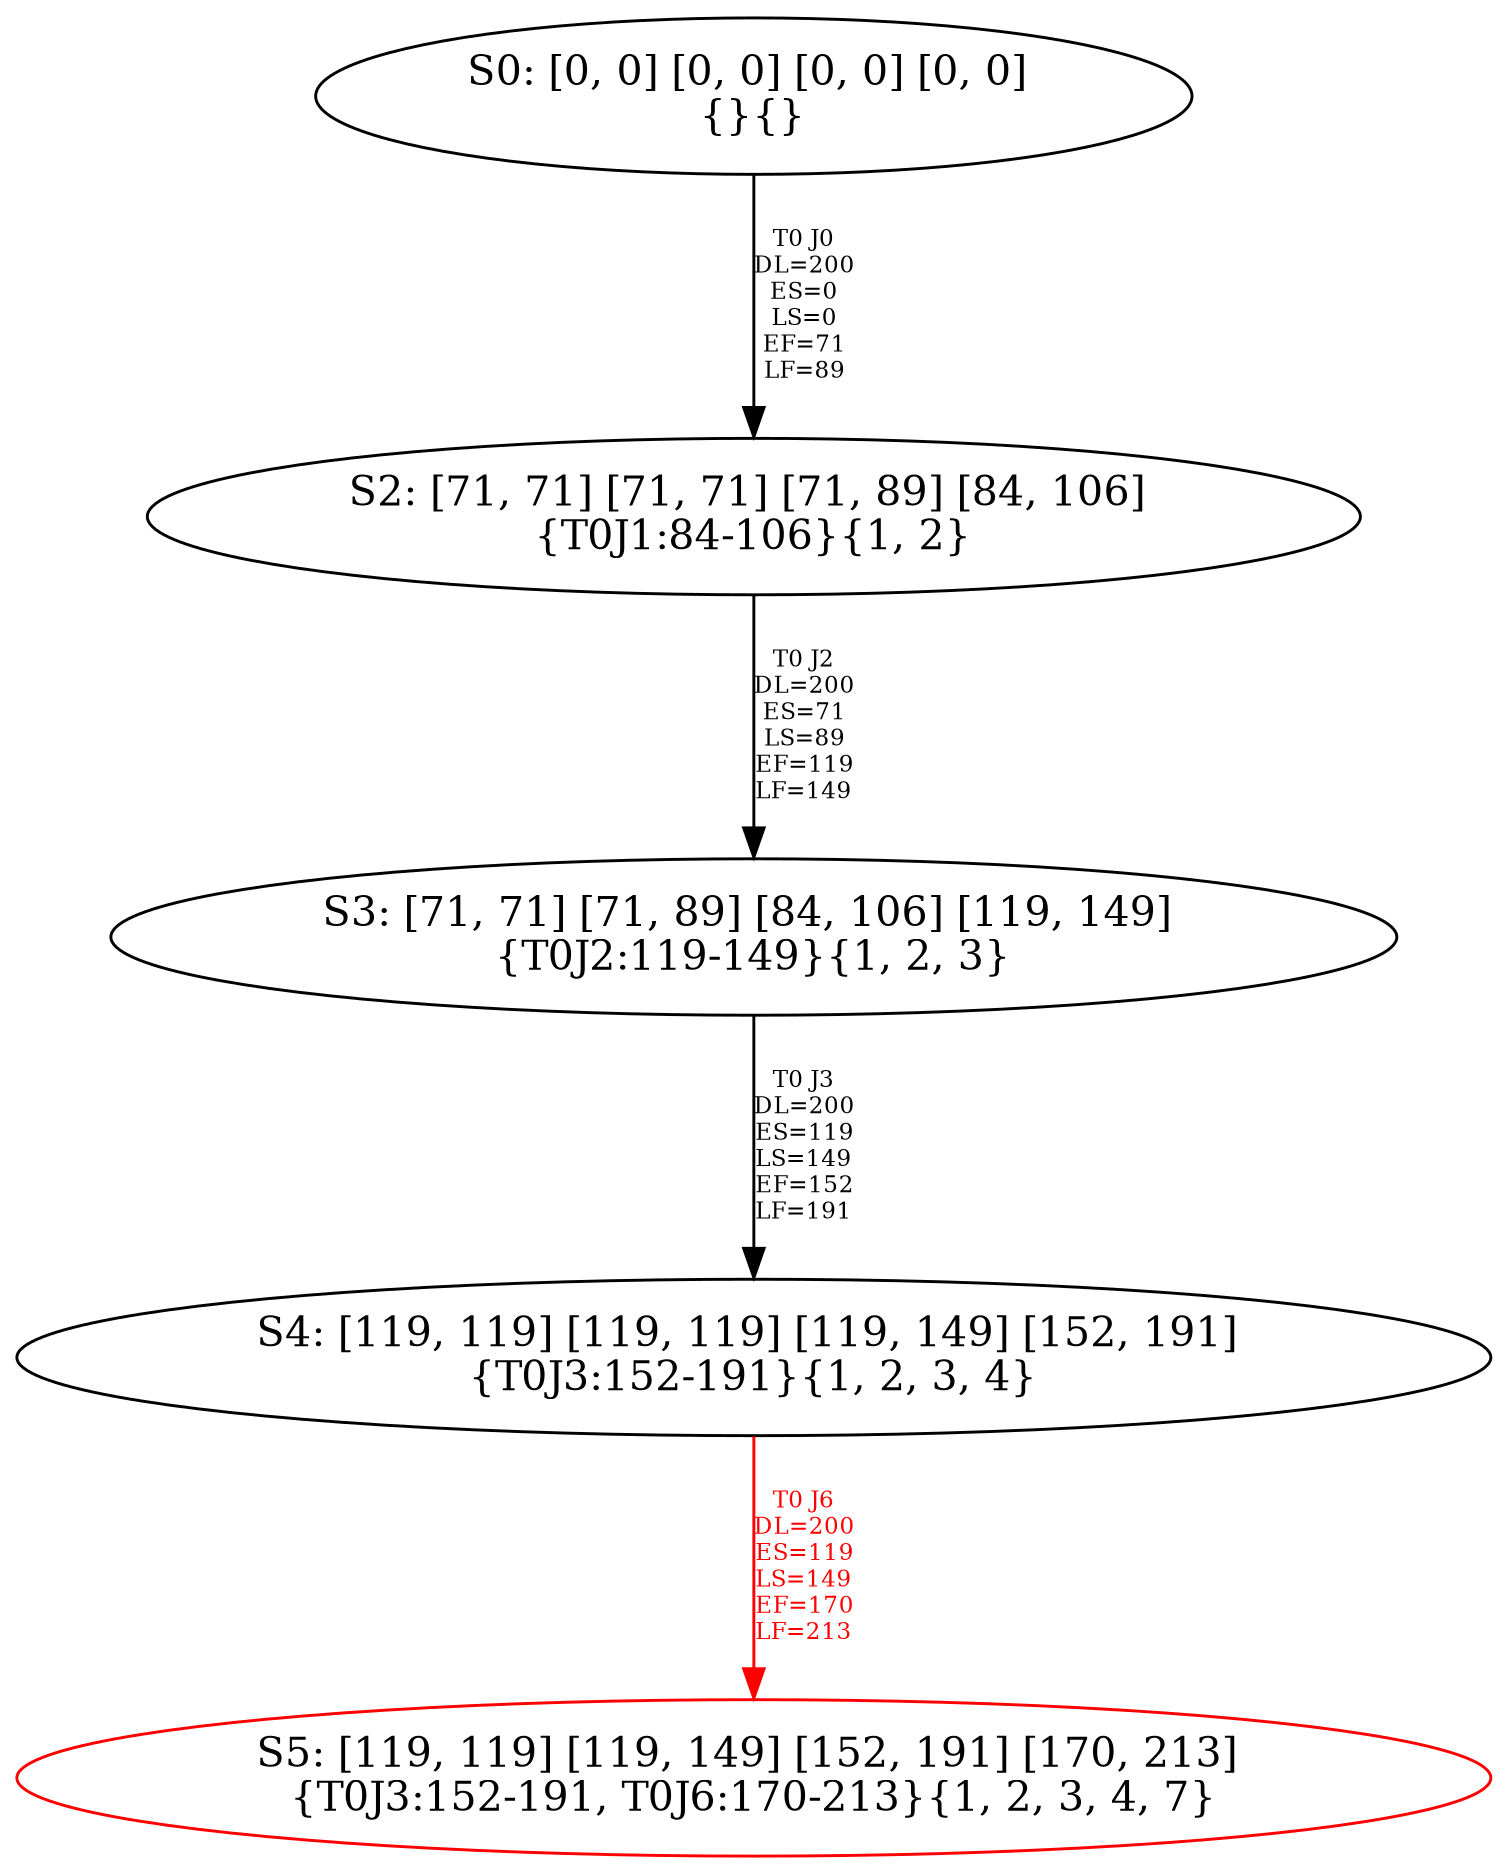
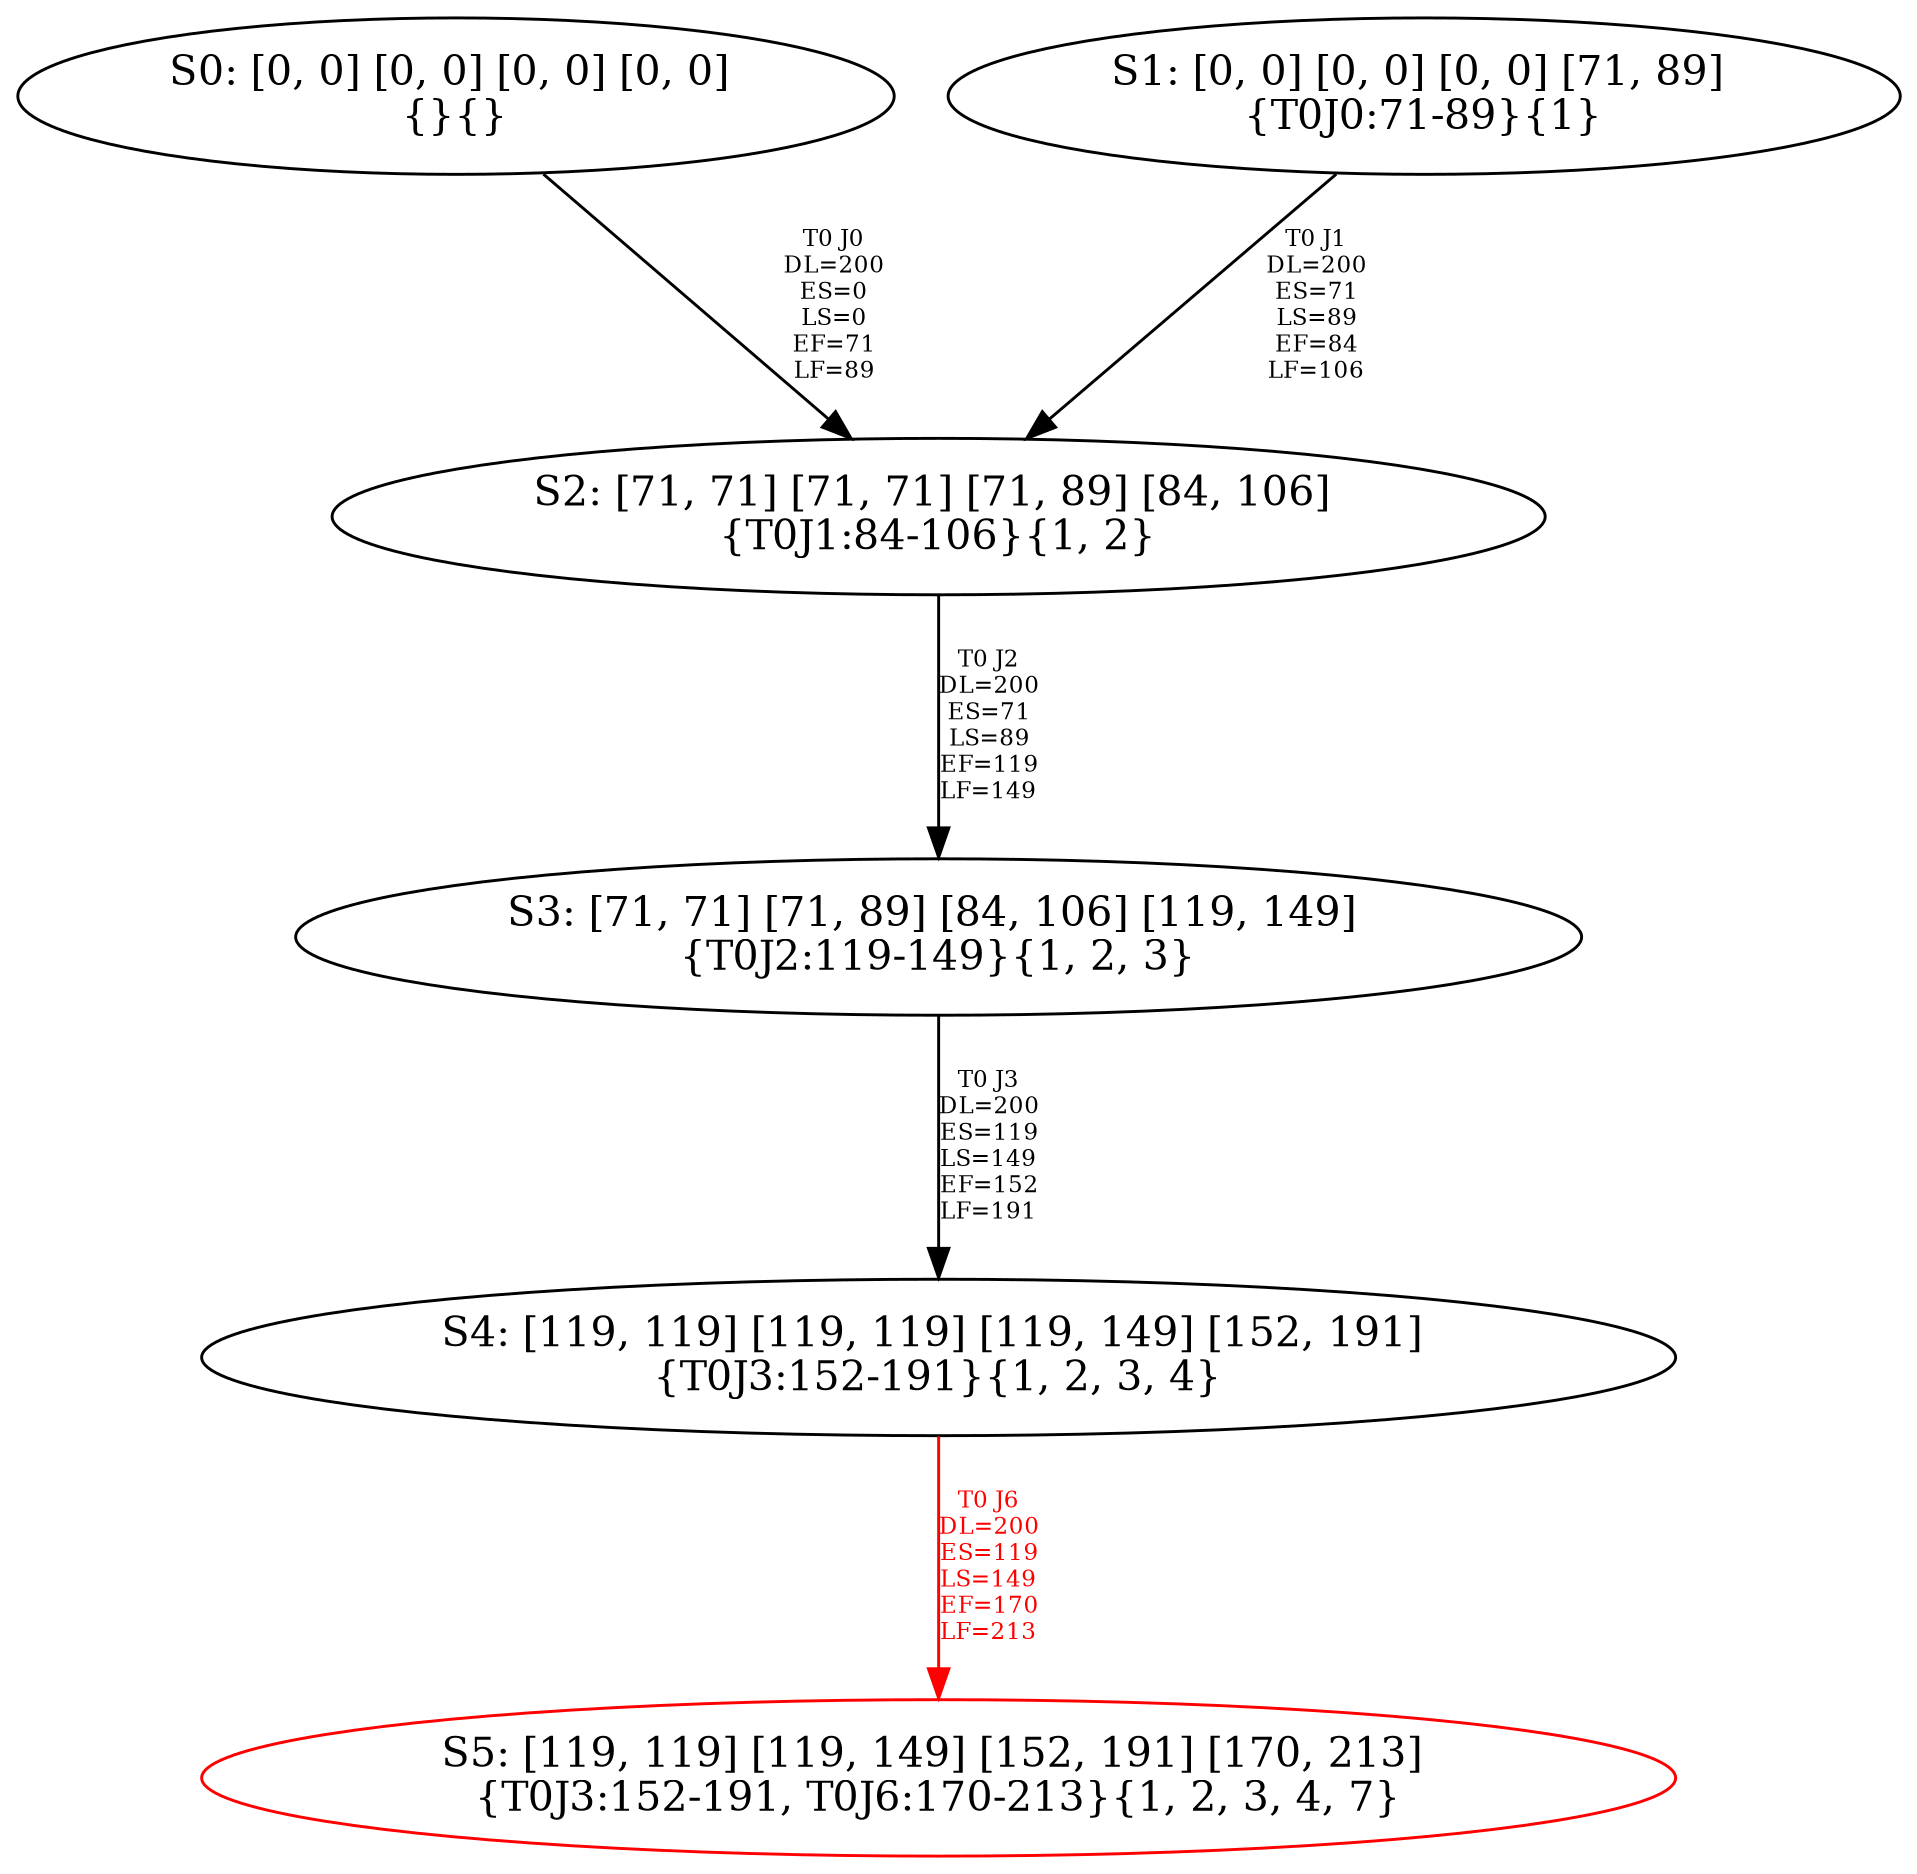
none -> (1424, 96)
